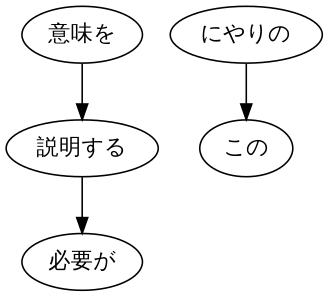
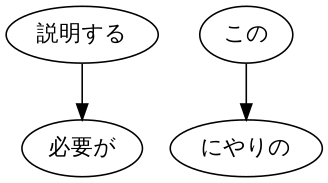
(82, 35) -> none
(246, 84) -> (246, 84)
